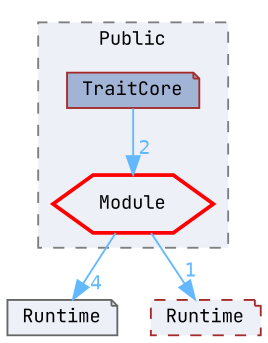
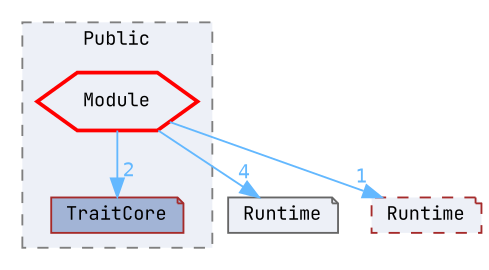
(133, 132) -> (117, 154)
